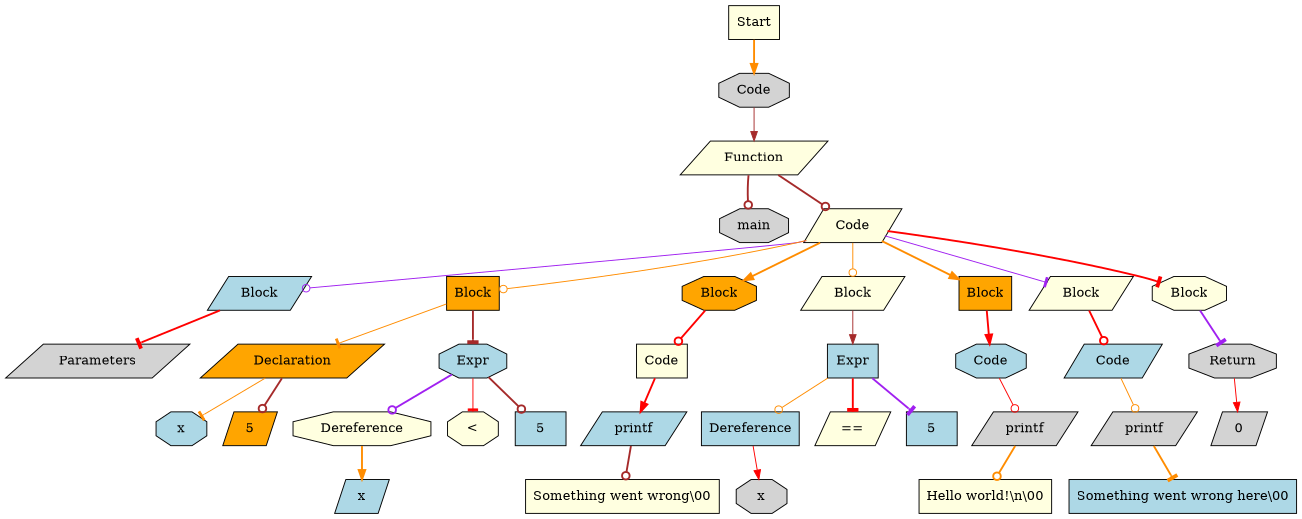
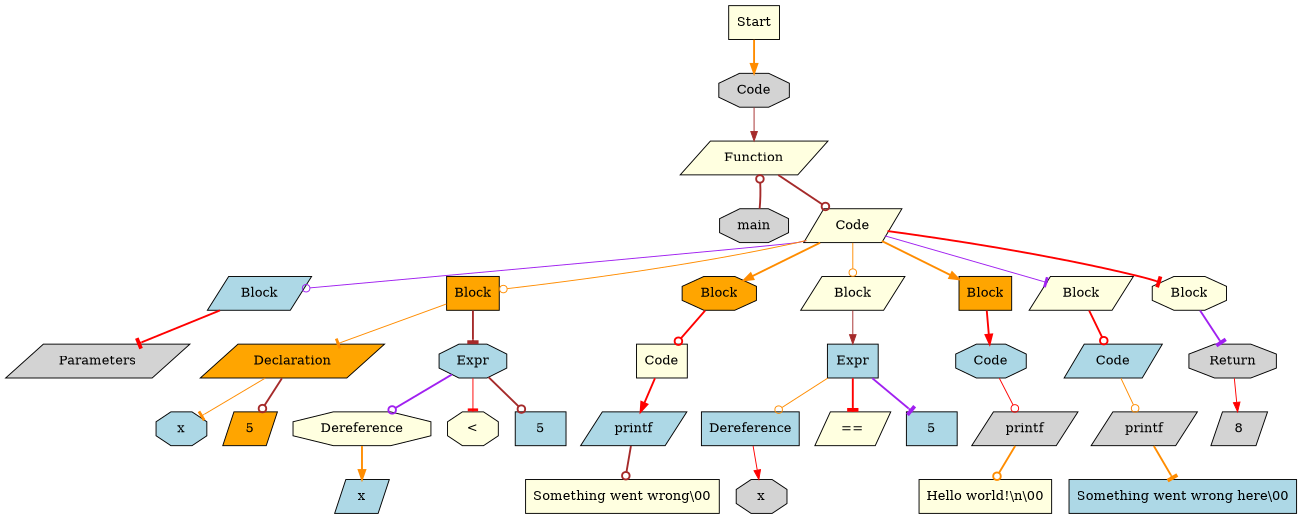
(748, 188) -> (760, 196)
(1239, 429) -> (1239, 429)
